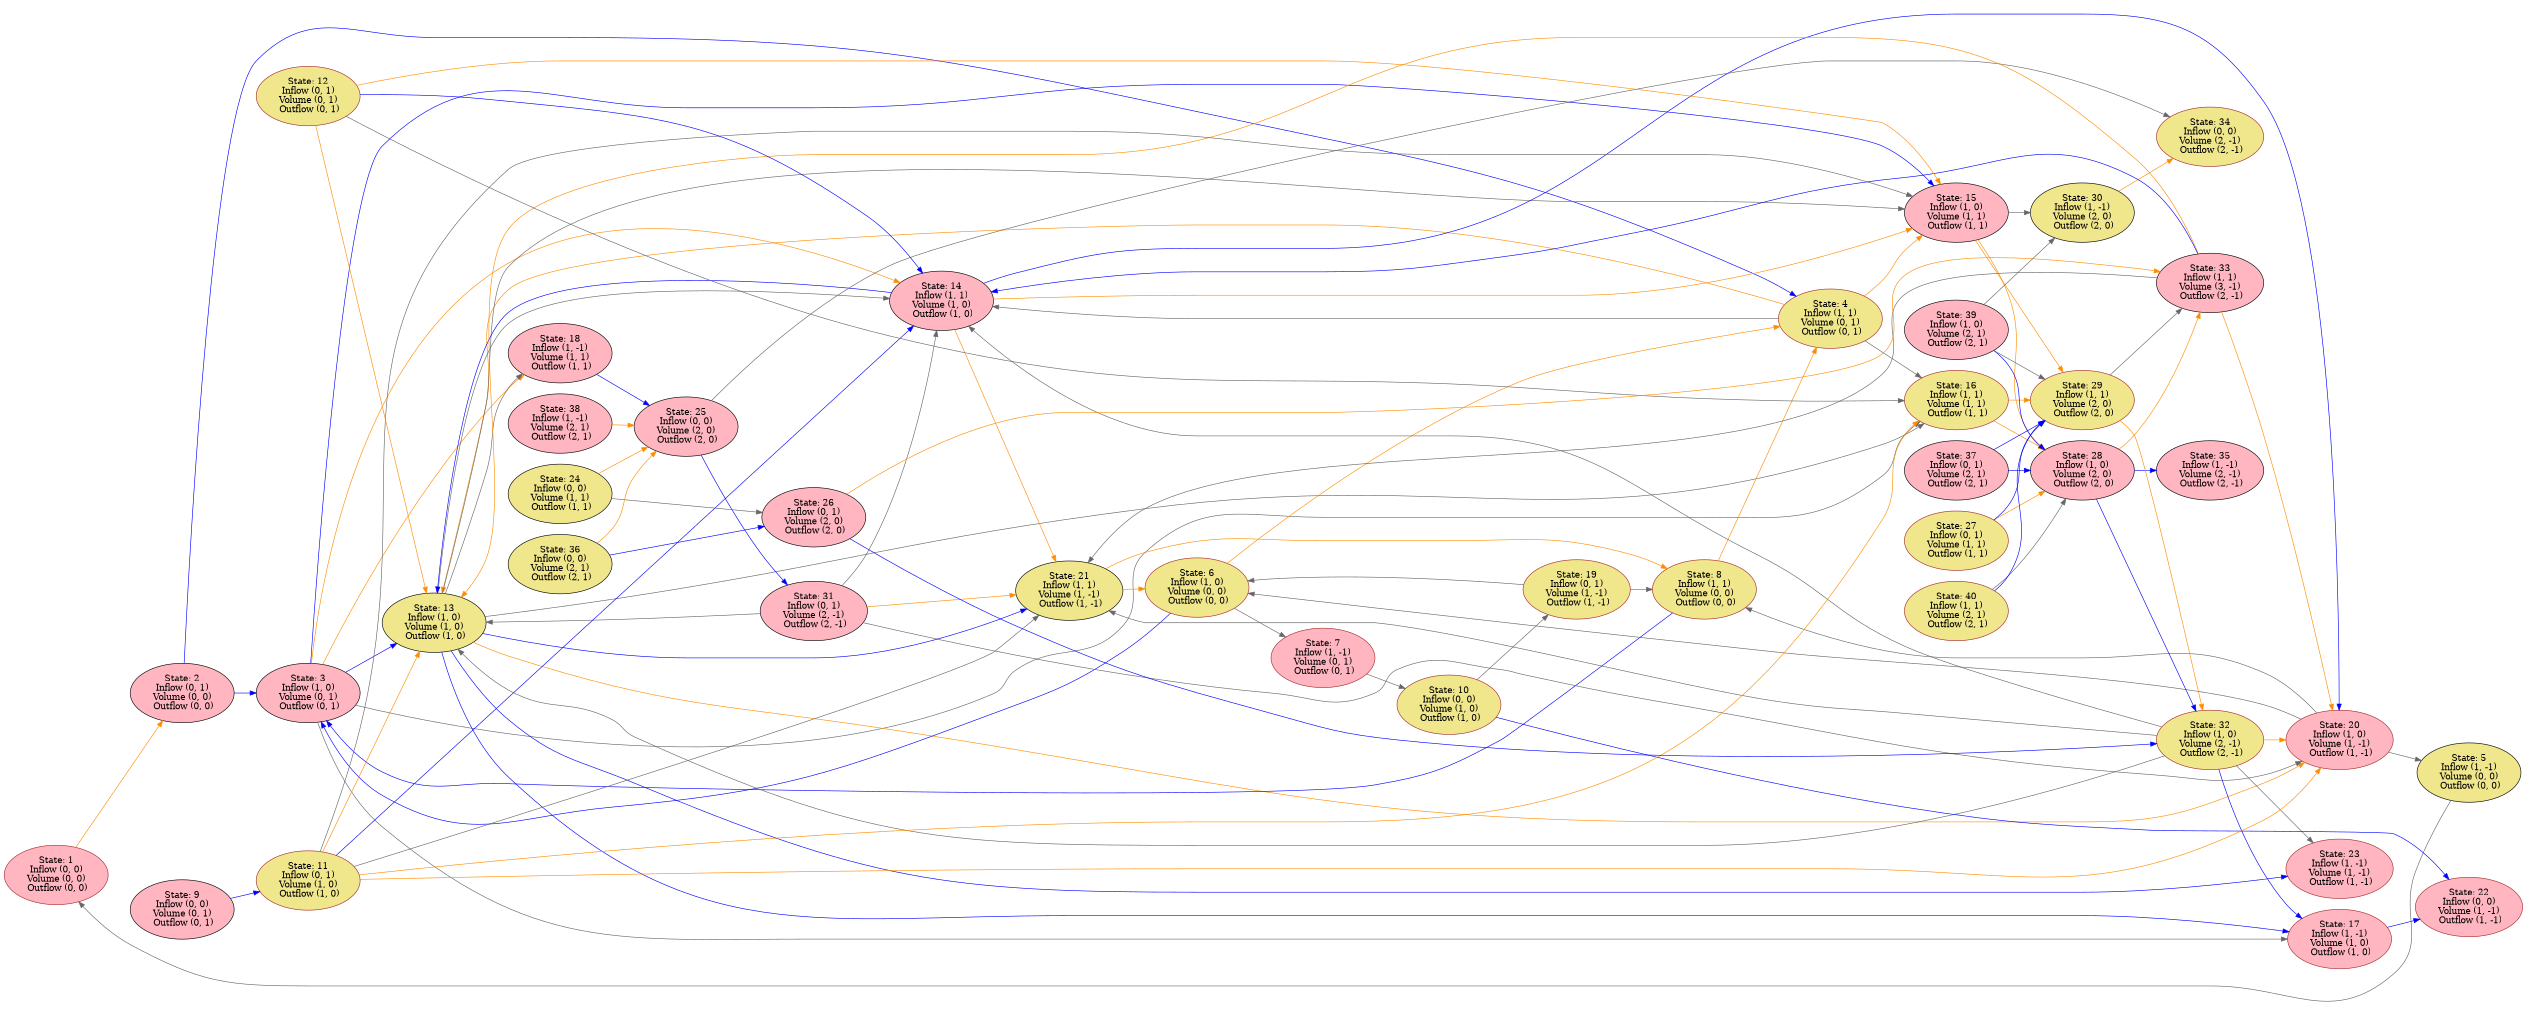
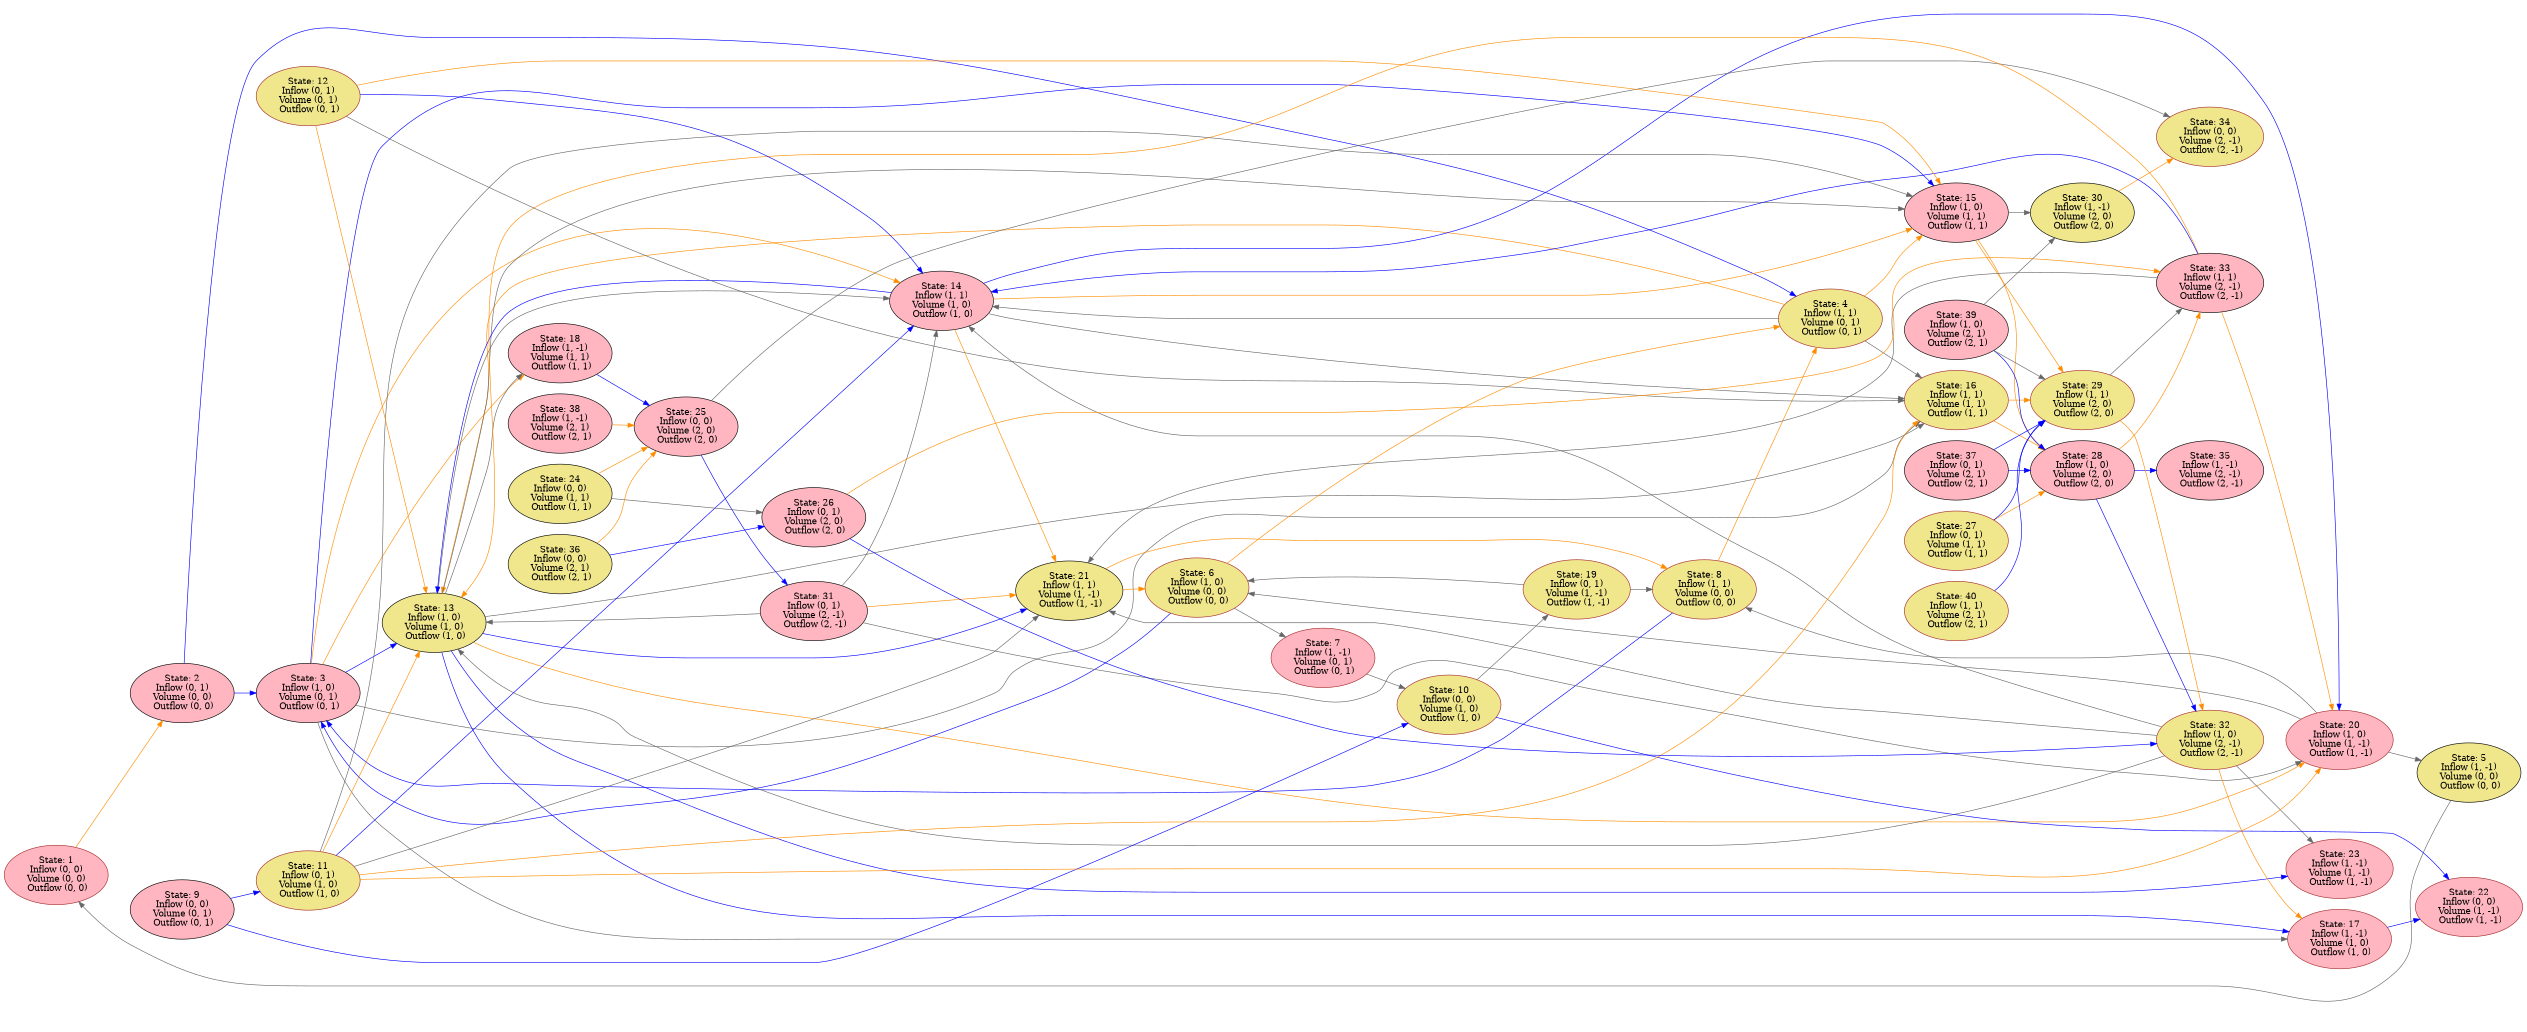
(2210, 283) -> (2210, 283)
none -> (1442, 371)
(2031, 550) -> none
(2272, 740) -> none
(2249, 847) -> (2249, 847)
none -> (836, 958)
